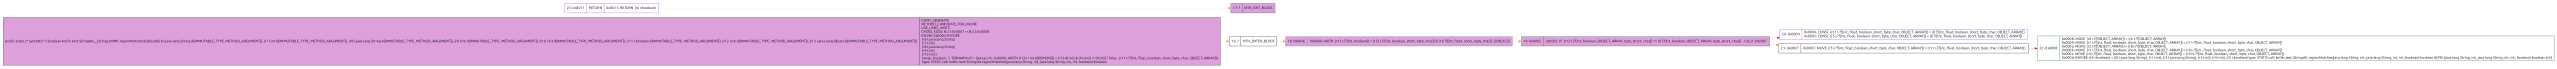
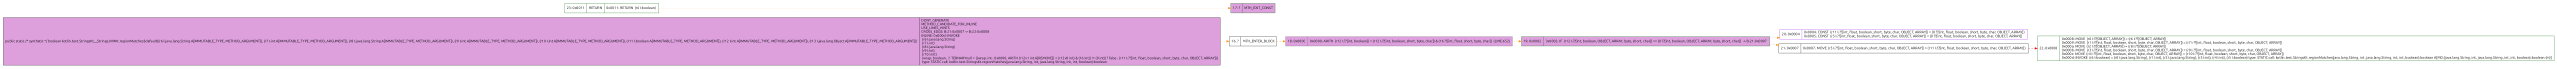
(612, 8) -> (612, 8)
(1258, 8) -> (1259, 8)
(1773, 38) -> (1773, 38)
